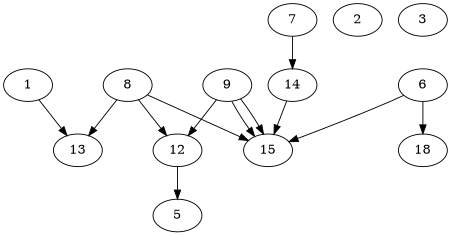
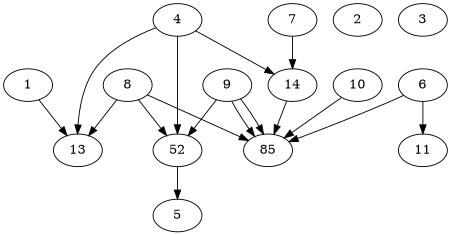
none -> (177, 20)
none -> (358, 85)
(177, 150) -> (177, 150)
(268, 150) -> (268, 150)
(423, 150) -> (423, 150)
